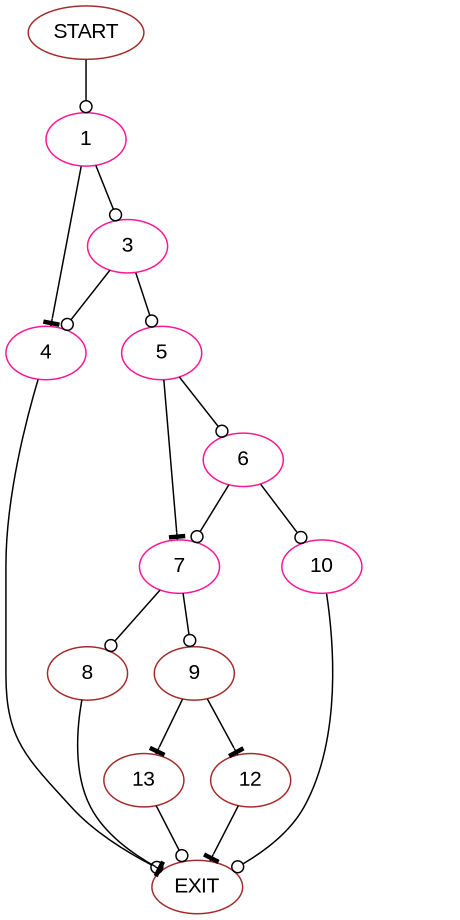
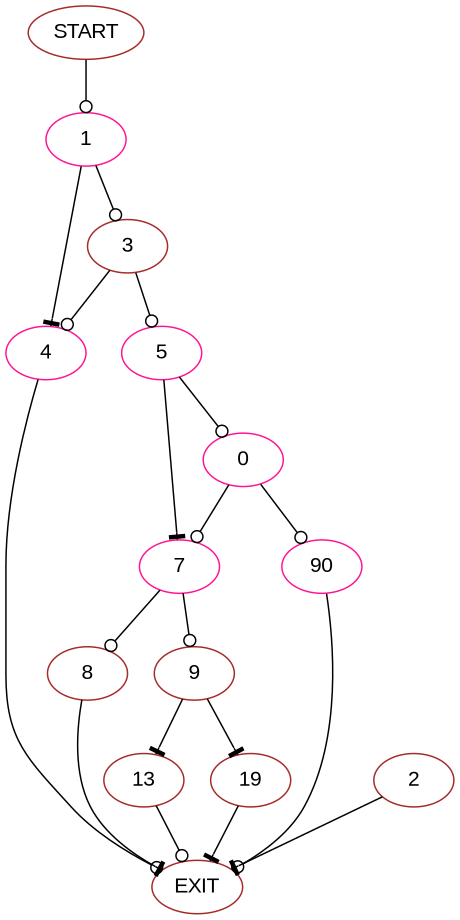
(128, 246) -> (128, 246)
(243, 460) -> (243, 460)
(322, 567) -> (322, 567)
(6, 651) -> (6, 651)
(251, 780) -> (251, 780)
none -> (414, 780)
(87, 798) -> (87, 798)
